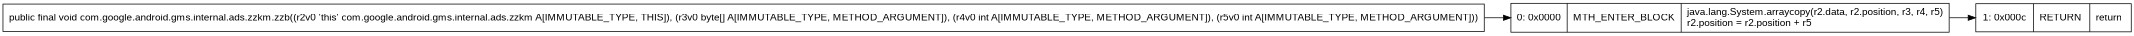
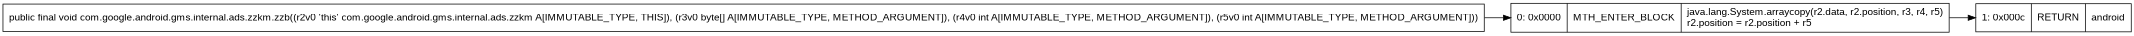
(2109, 17) -> (2108, 17)
